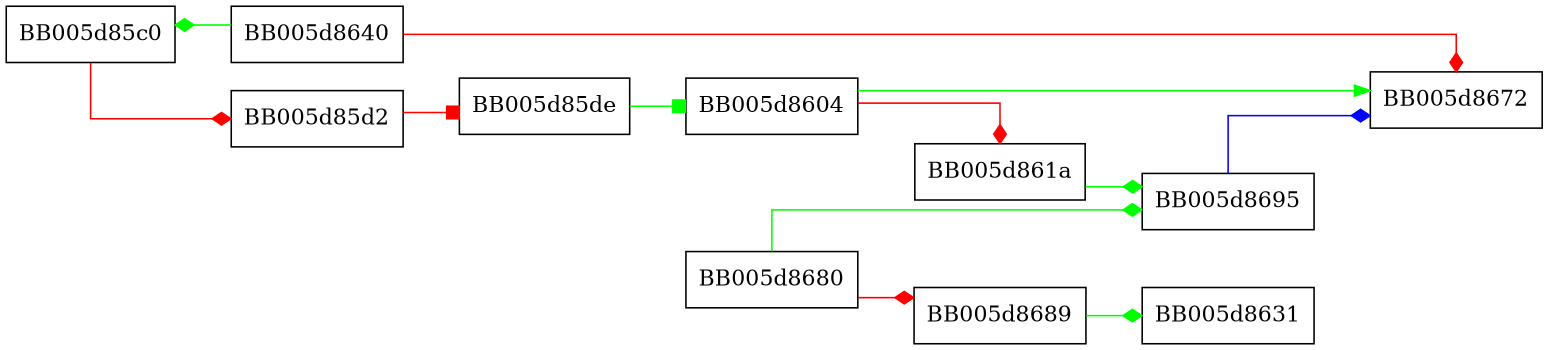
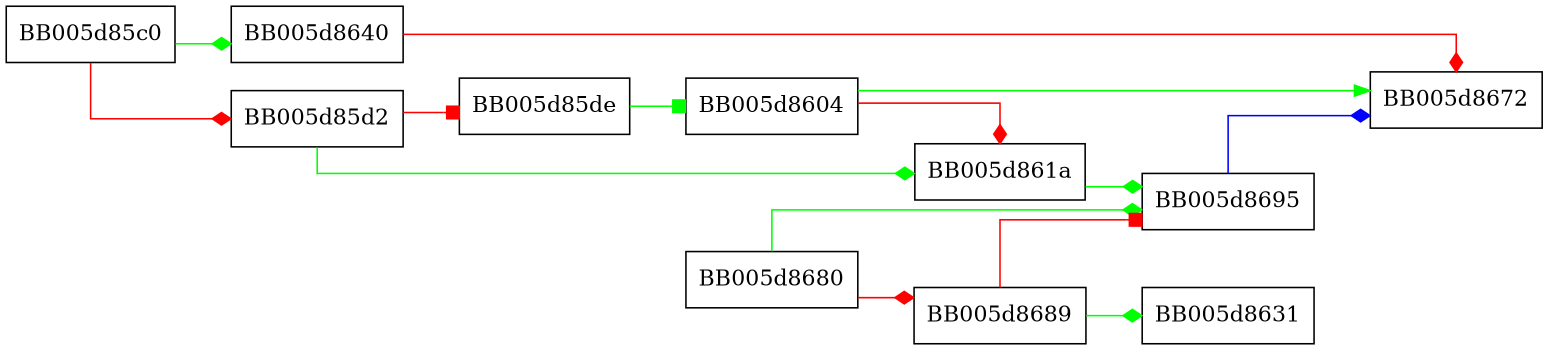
(212, 25) -> (194, 44)
none -> (593, 173)
none -> (1029, 220)
